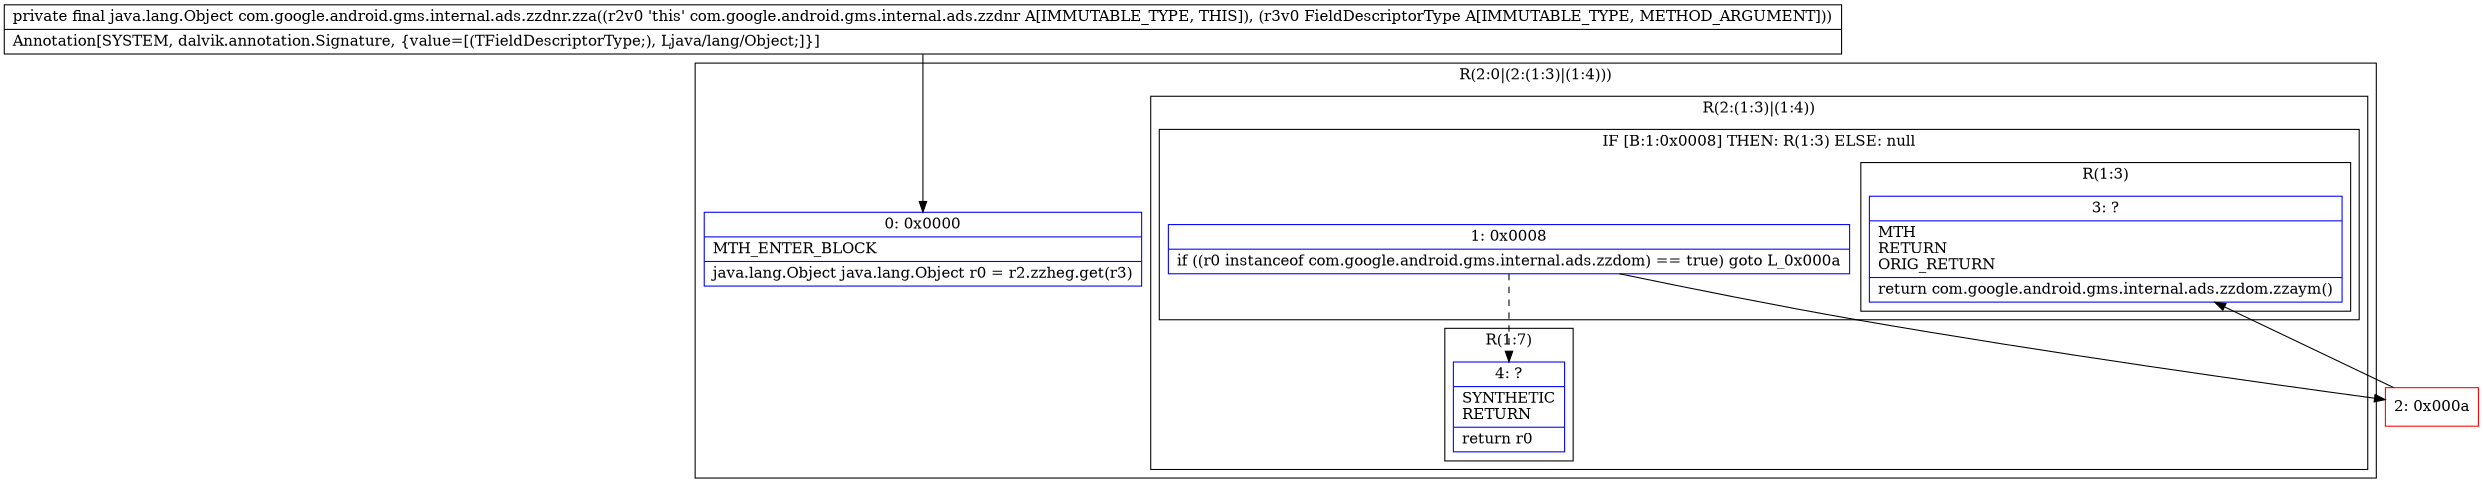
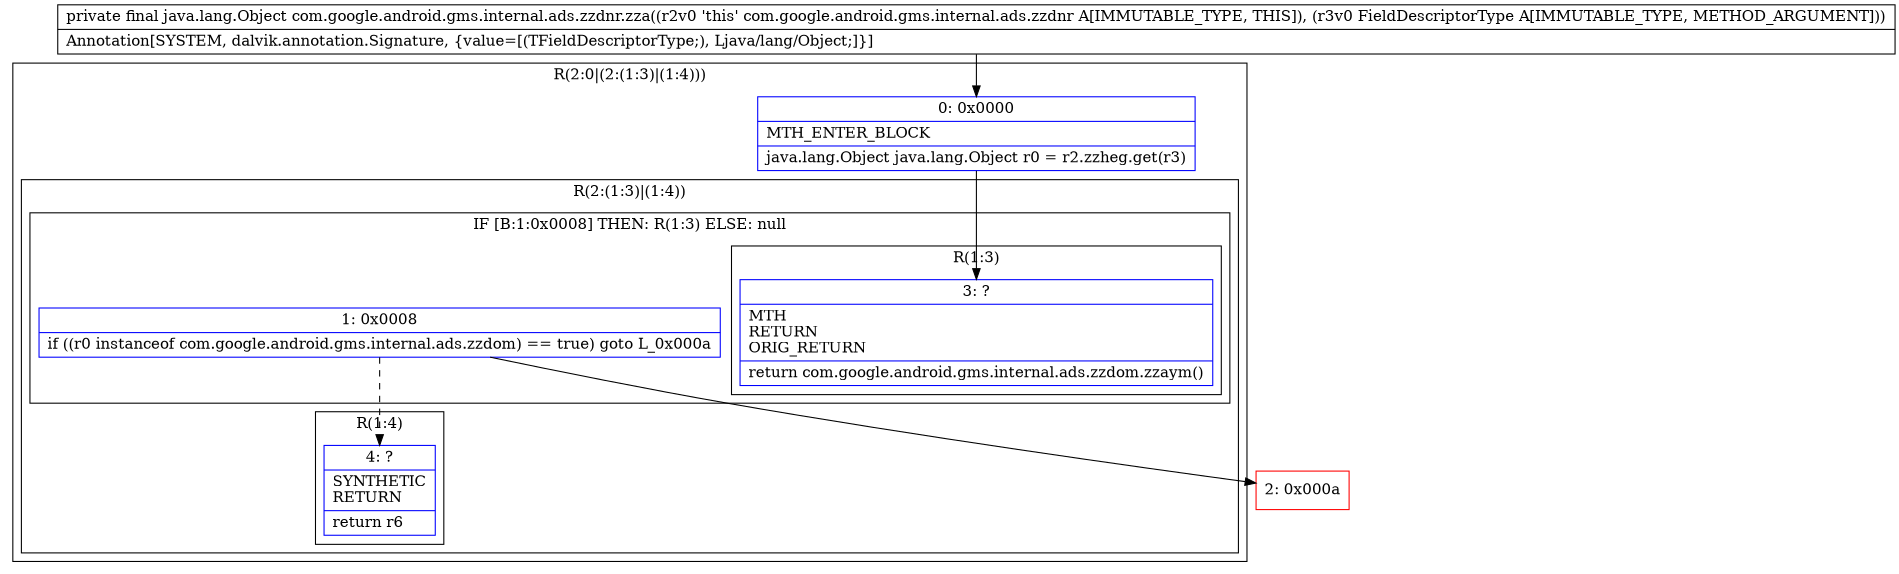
(1509, 341) -> (380, 424)
(2309, 347) -> (976, 220)
(1498, 439) -> (368, 522)
